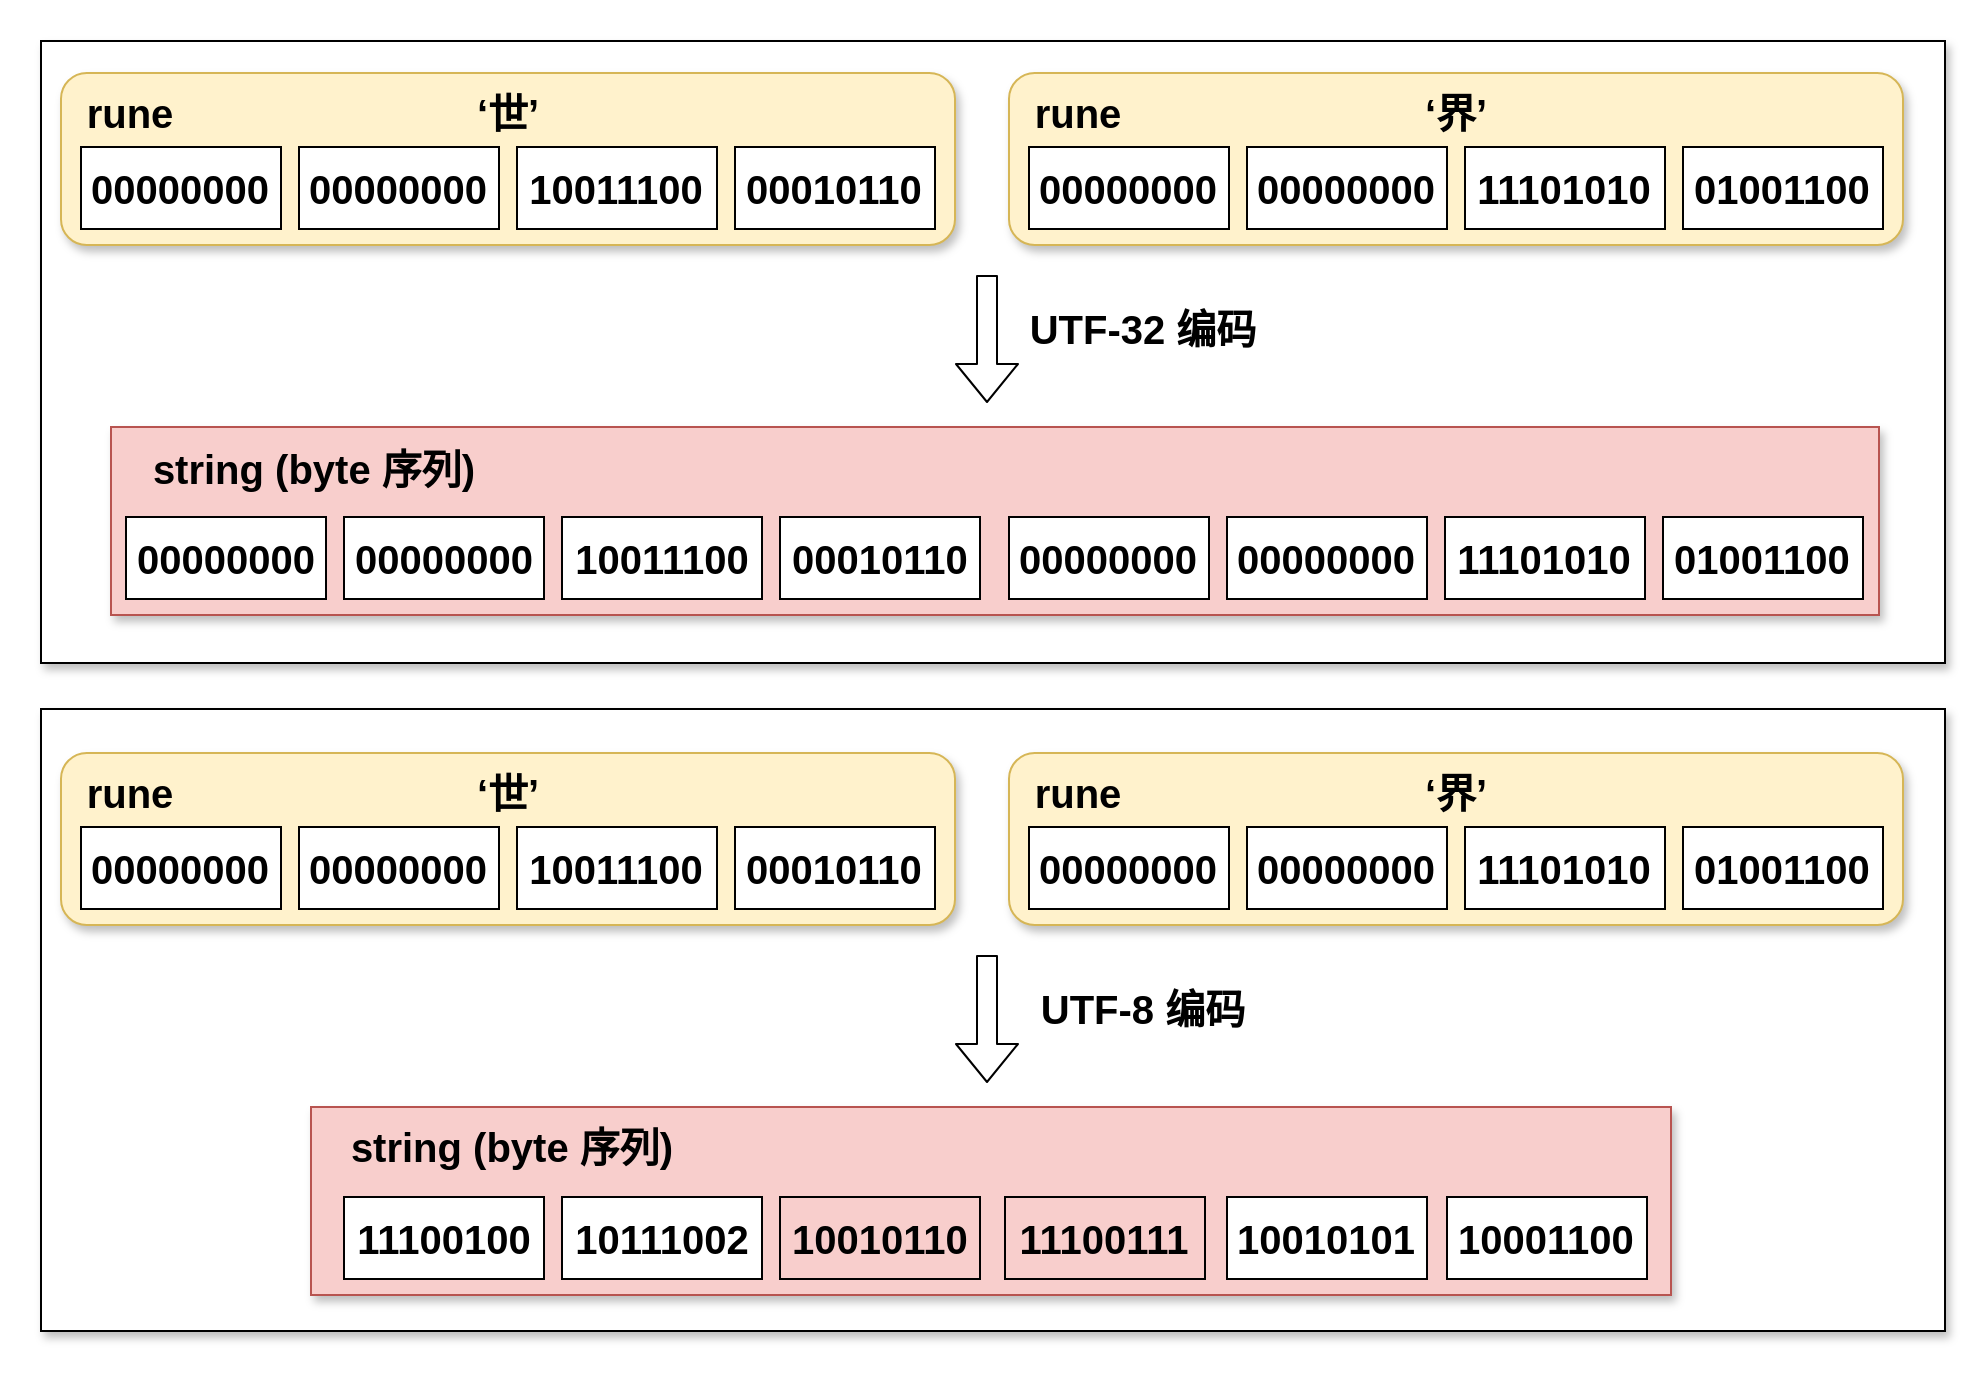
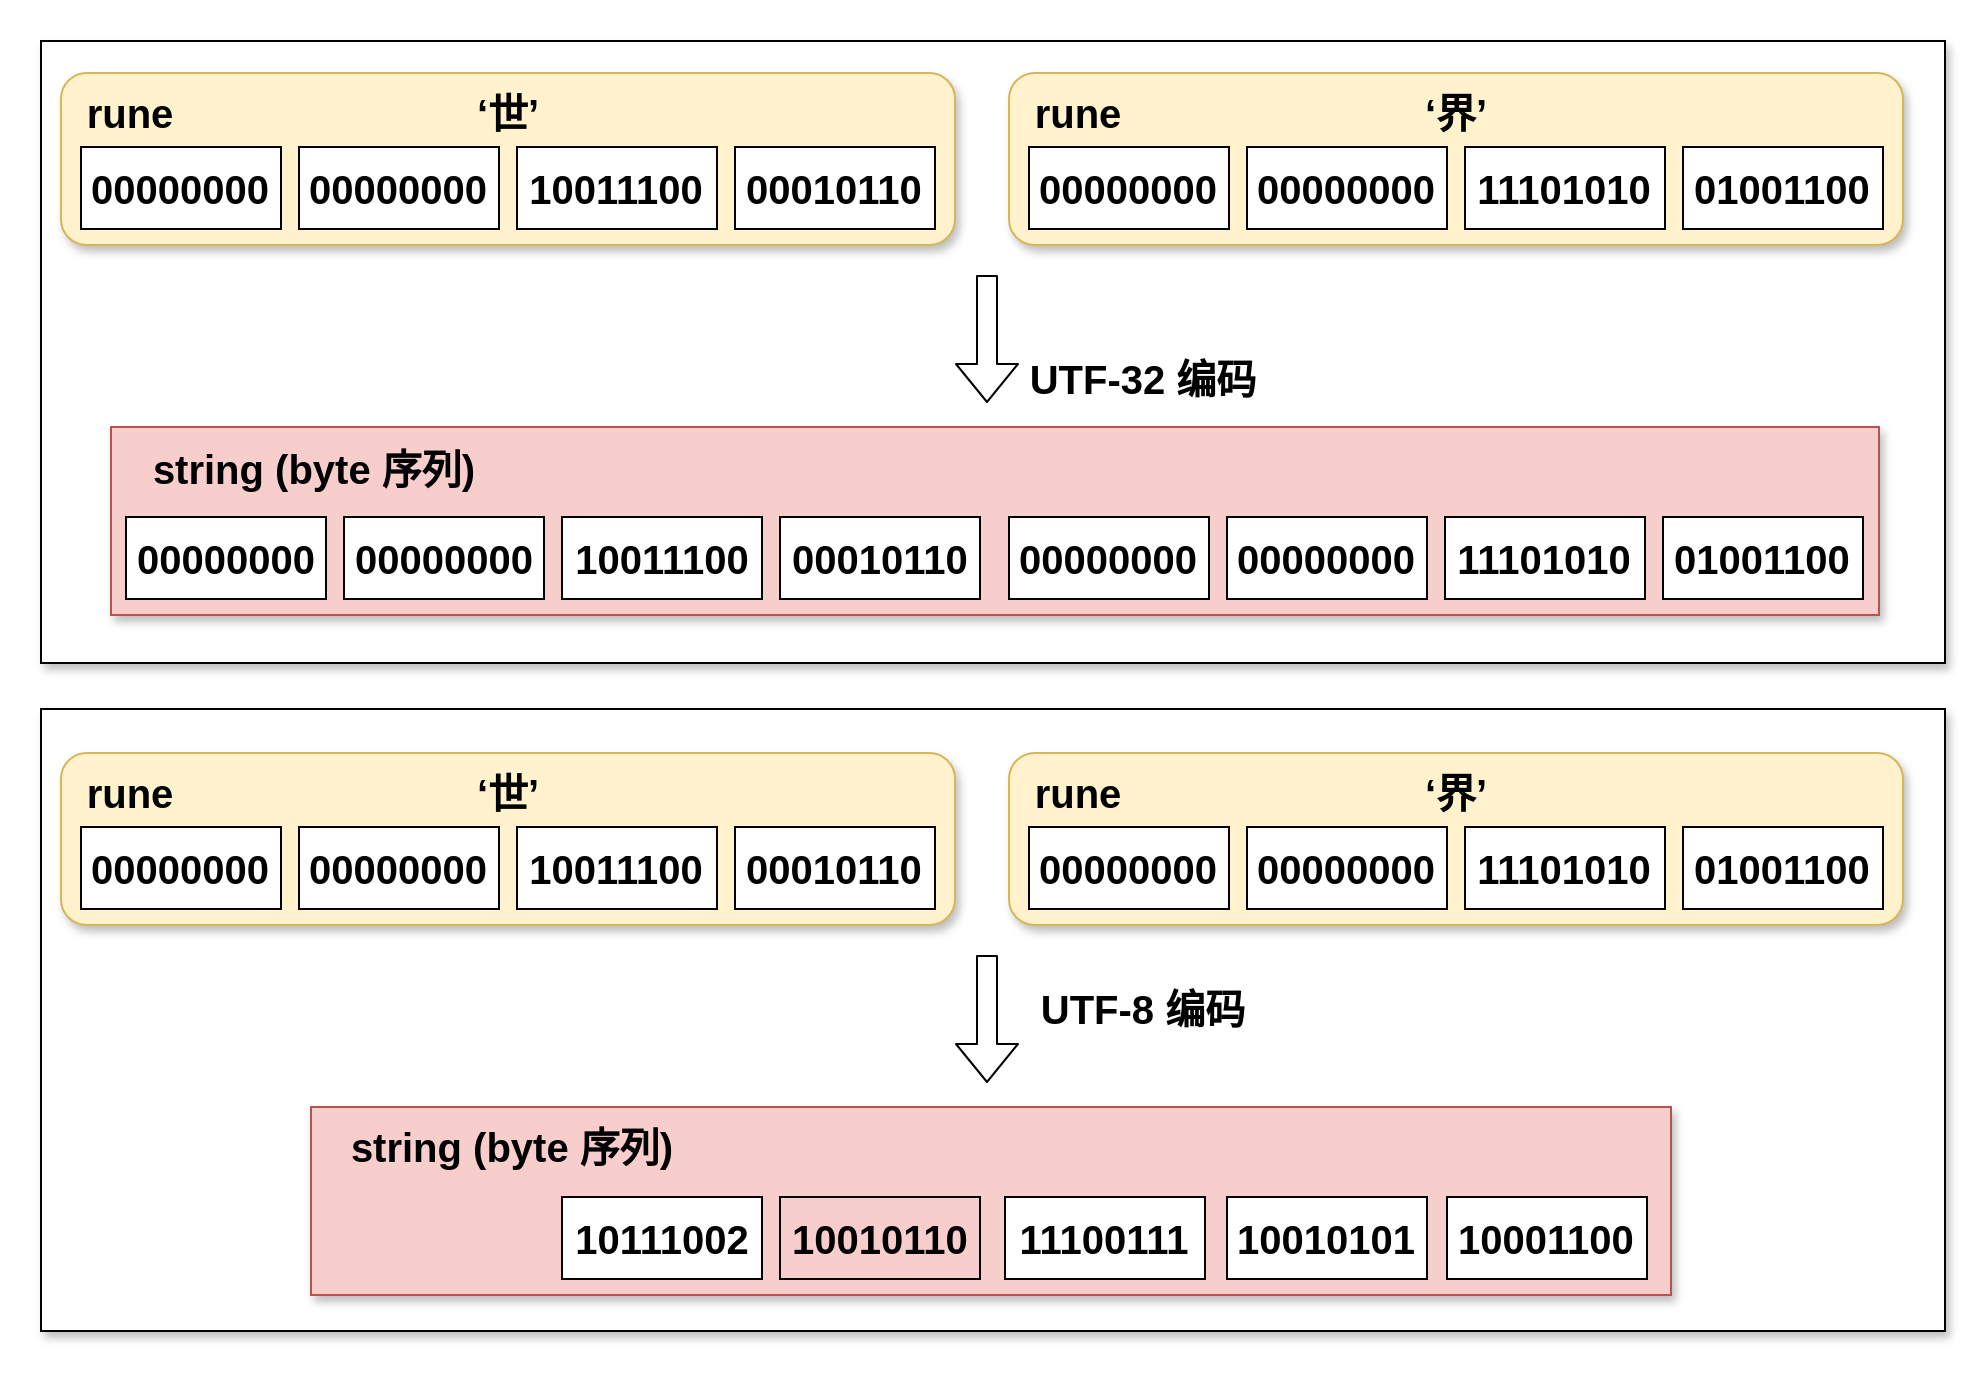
(1144, 329) -> (1144, 379)
(444, 1238) -> none
(1105, 1238) -> (1105, 1238)
